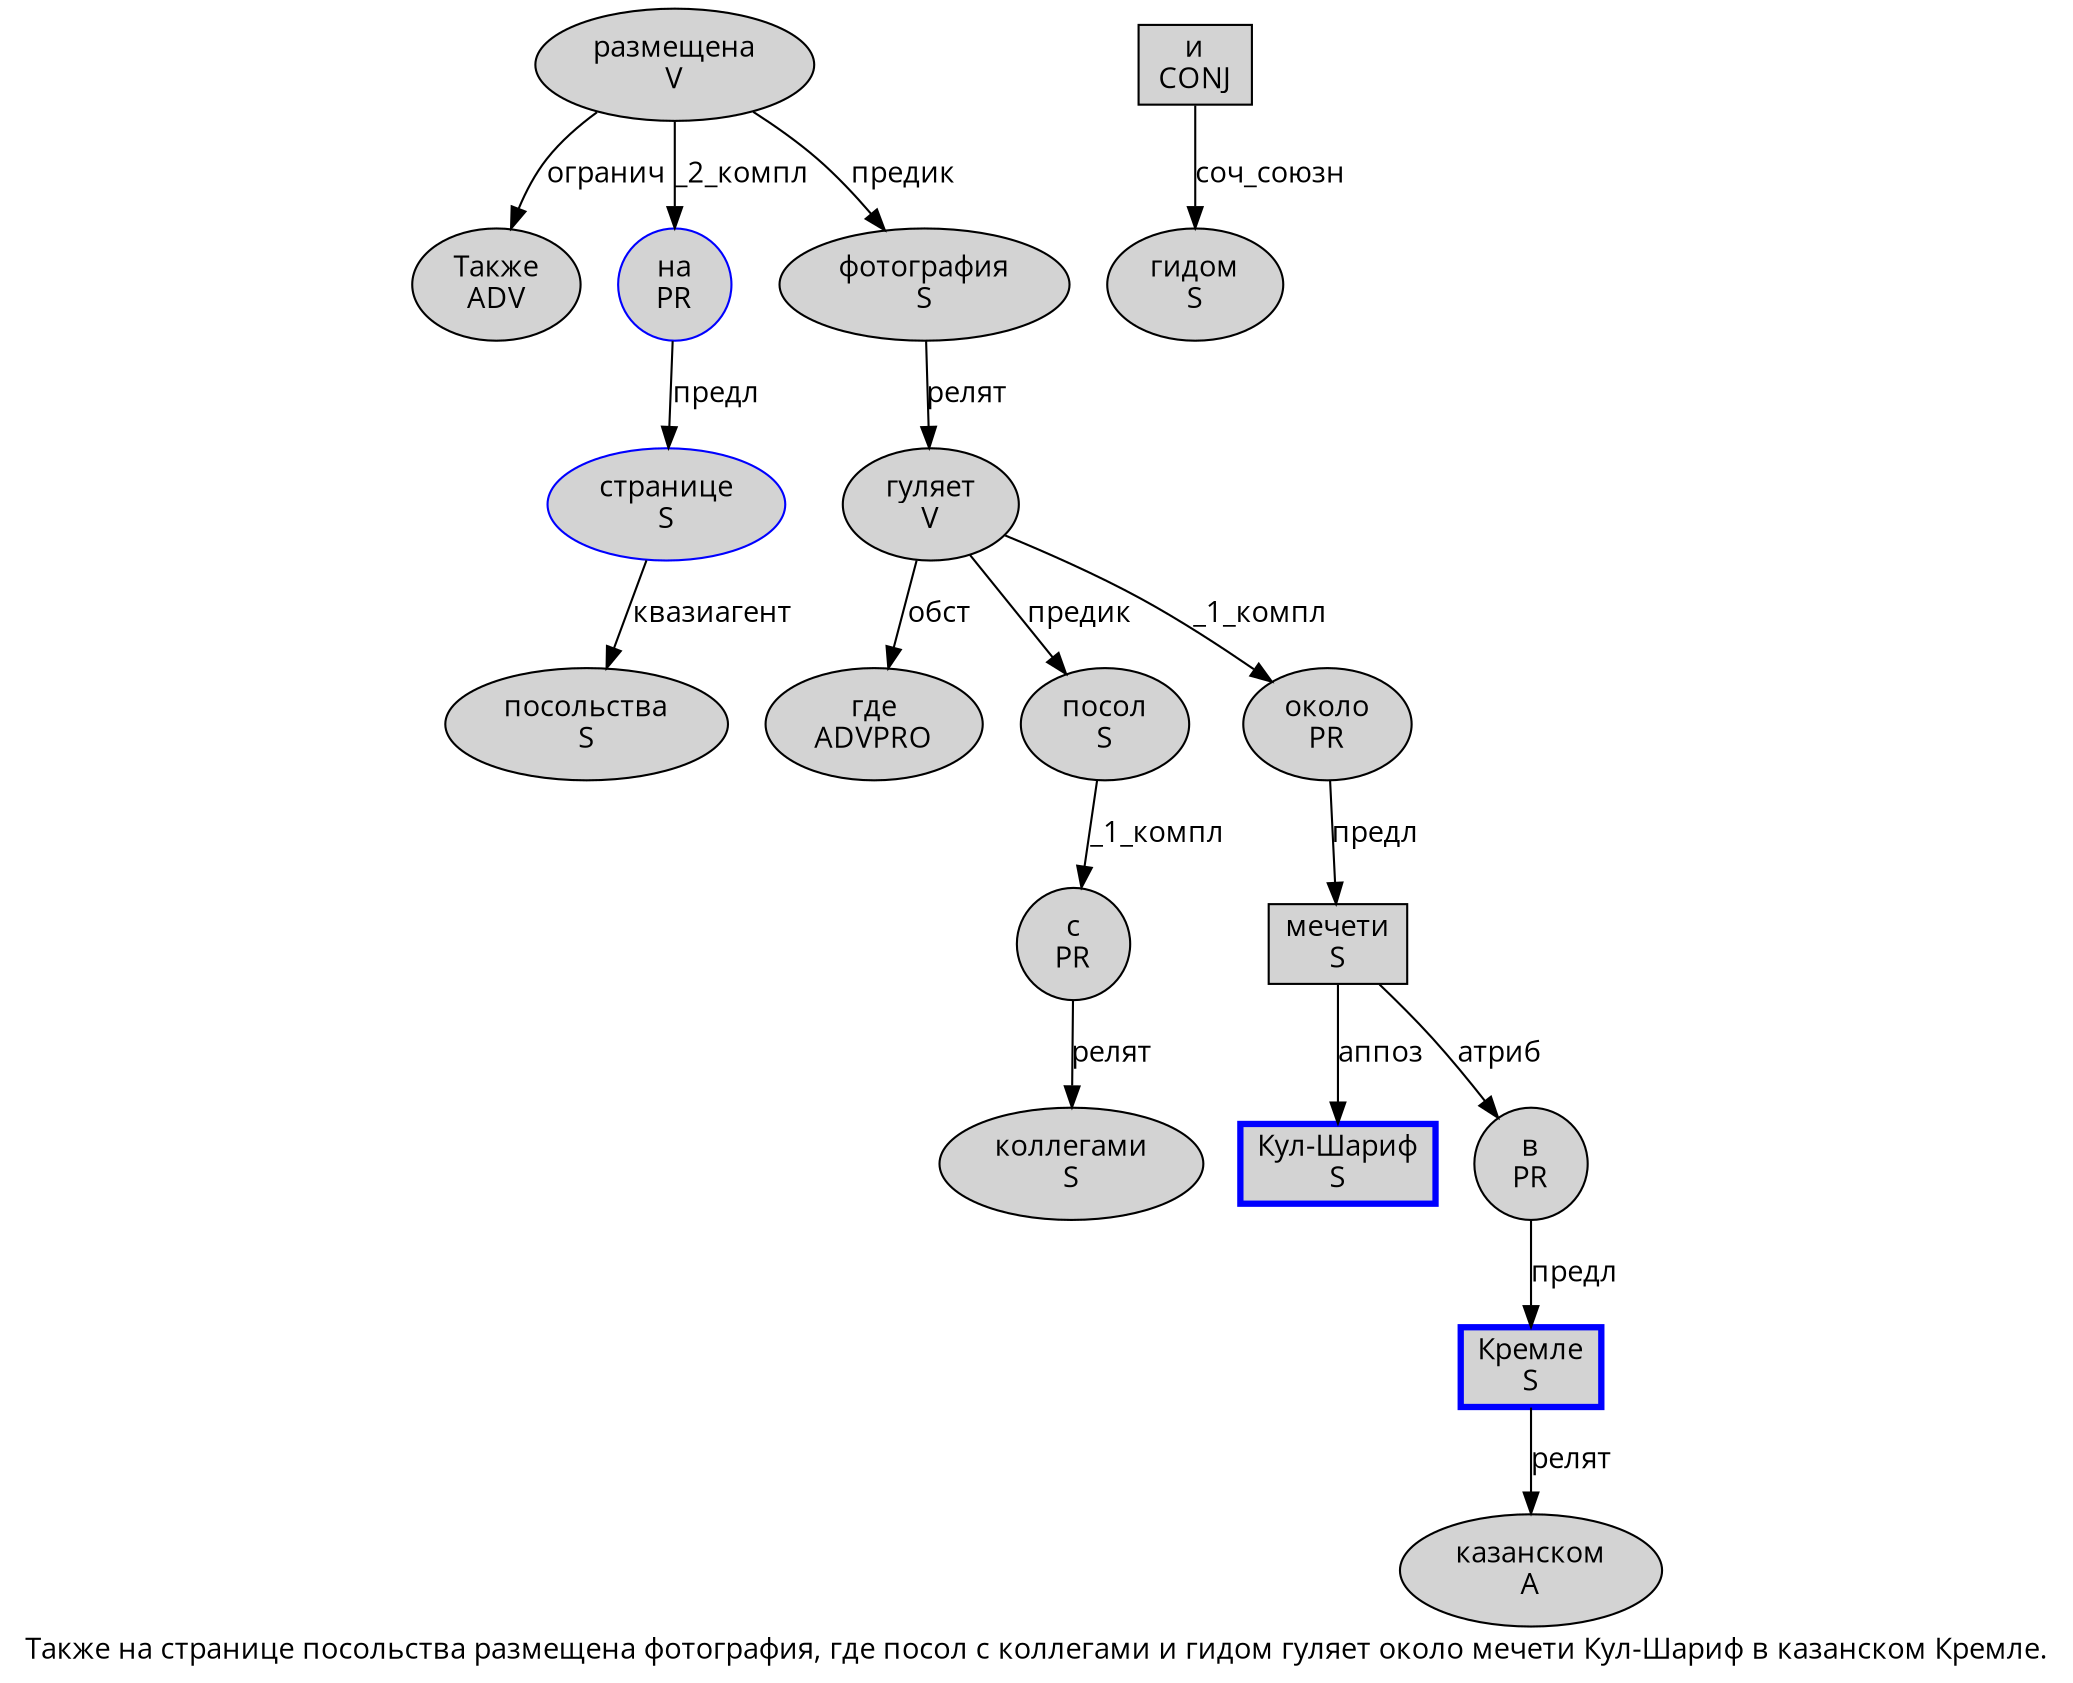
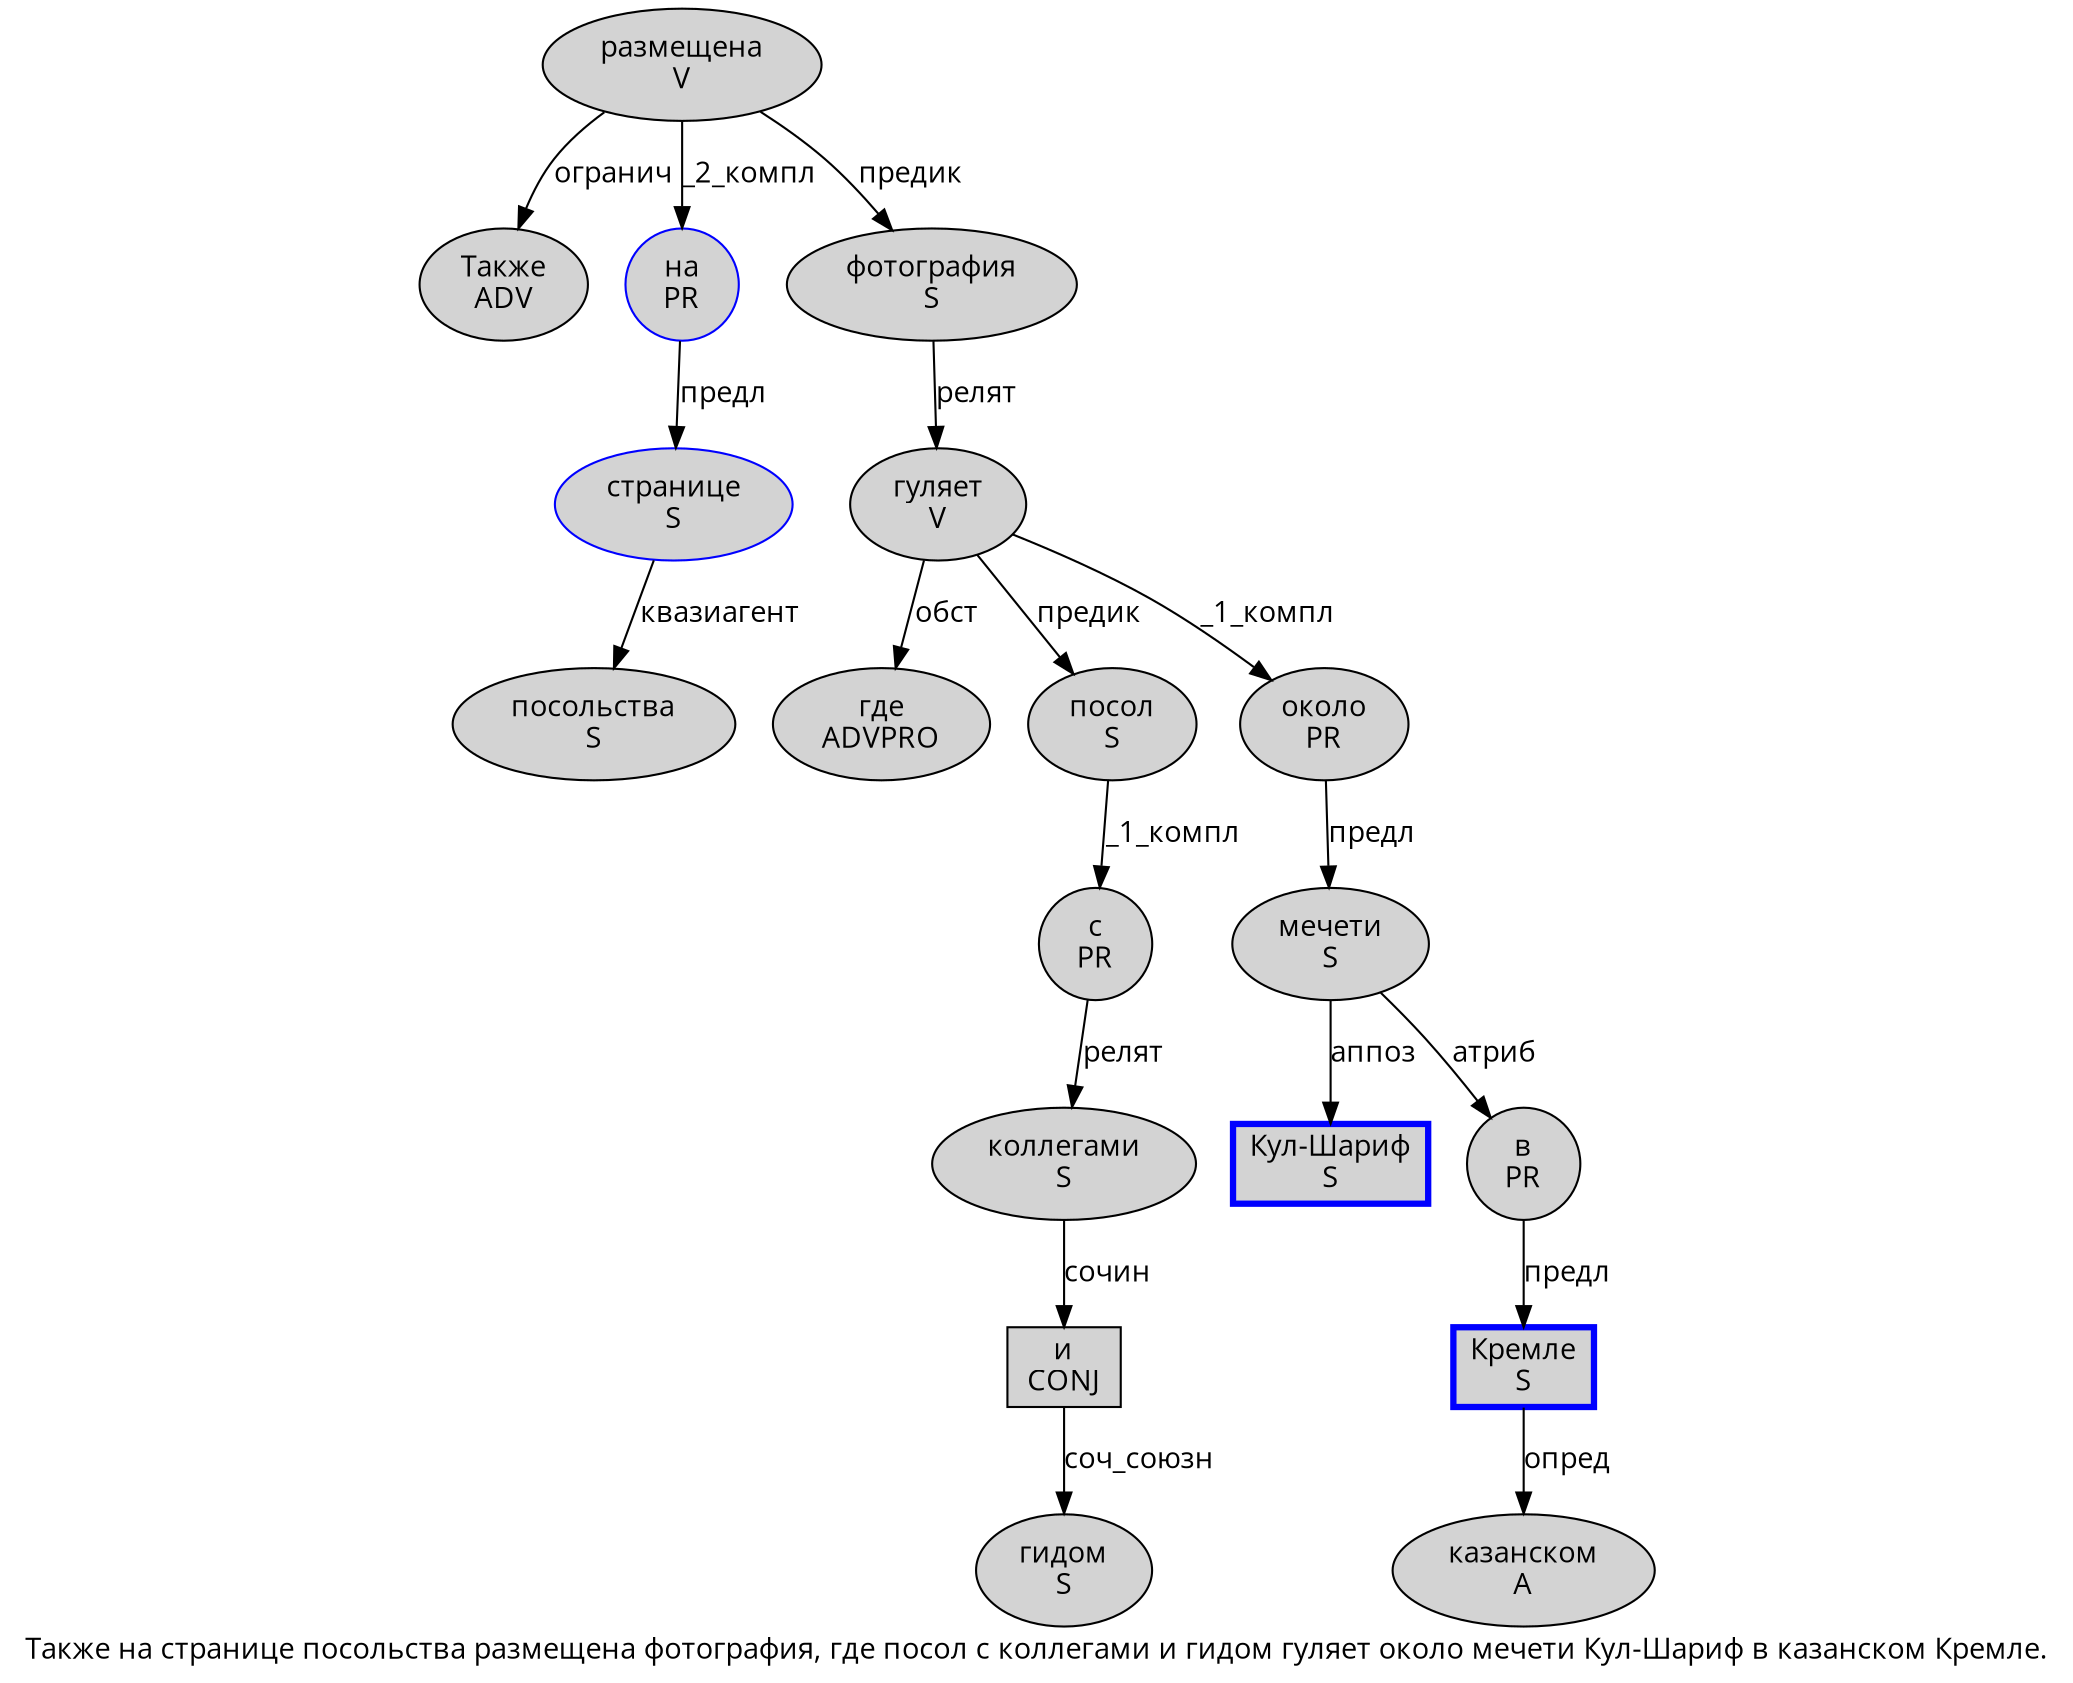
(1338, 944) -> (1331, 944)
none -> (1064, 1263)
(1572, 1461) -> (1568, 1461)
